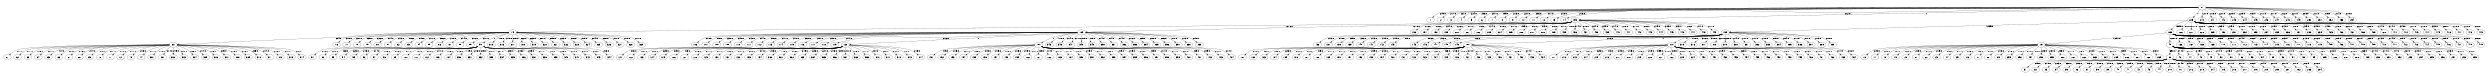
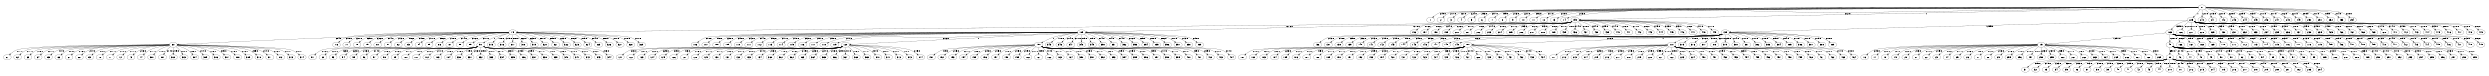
none -> (1403, 45)
(1478, 57) -> (1478, 57)
